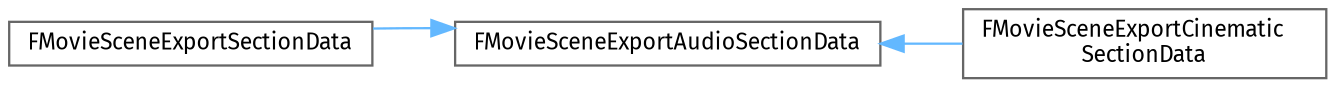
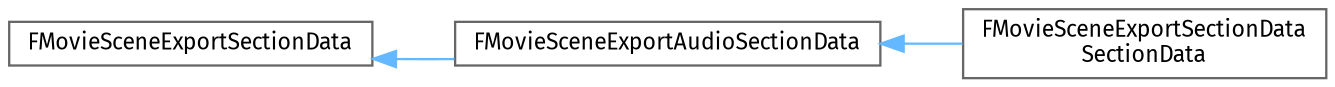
(402, 28) -> (425, 59)
(1145, 44) -> (1145, 44)
